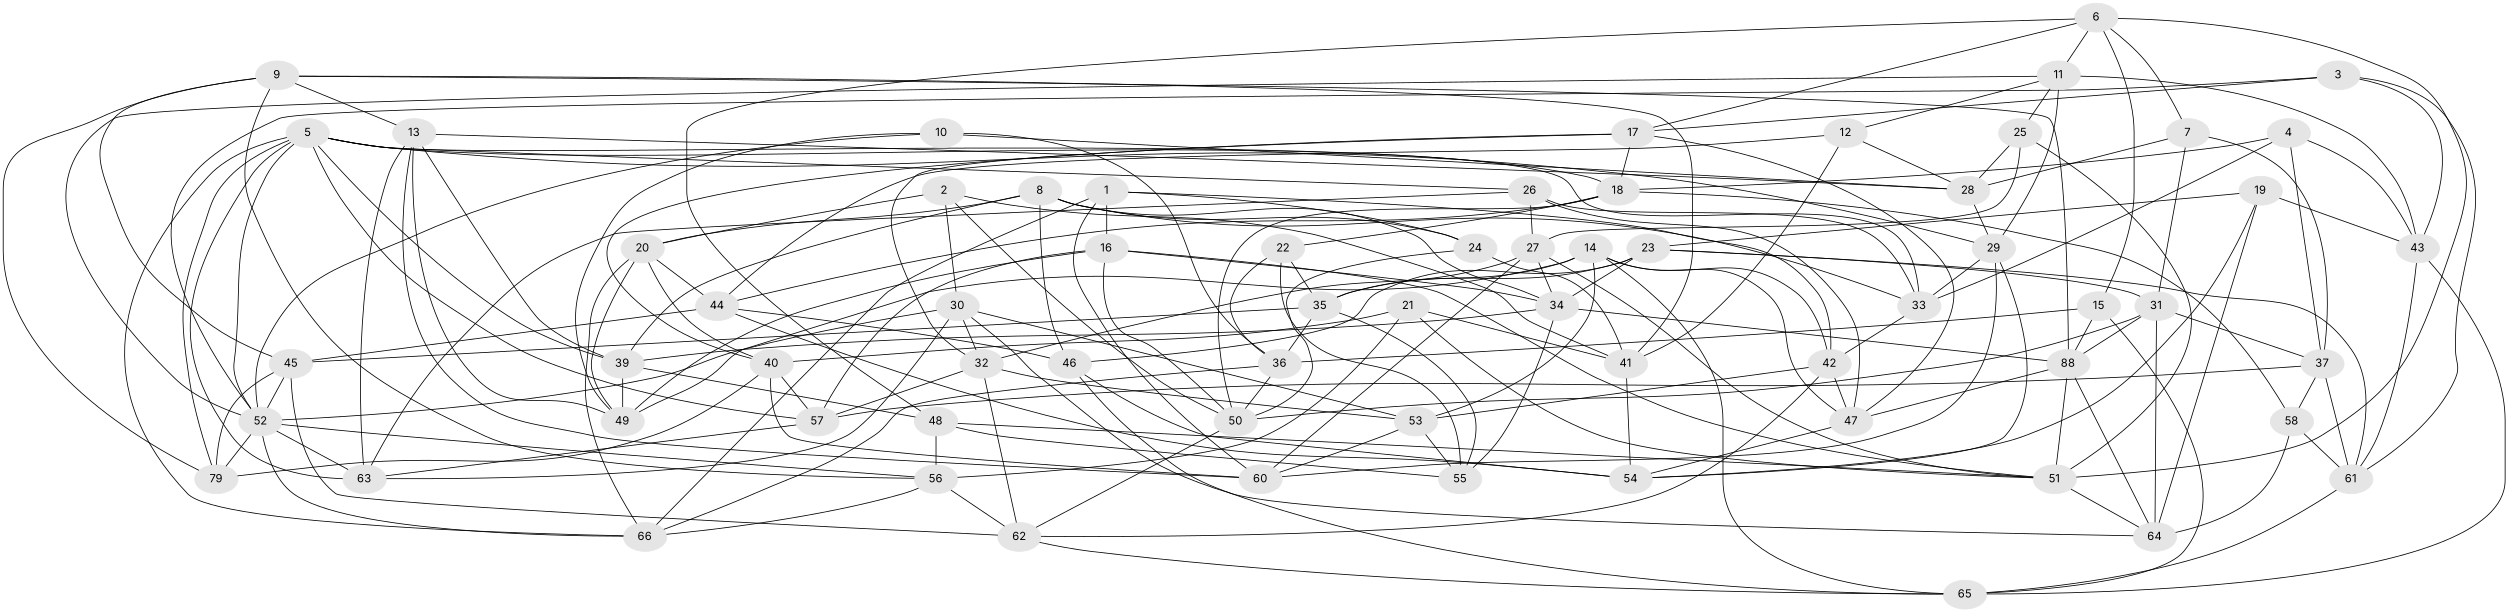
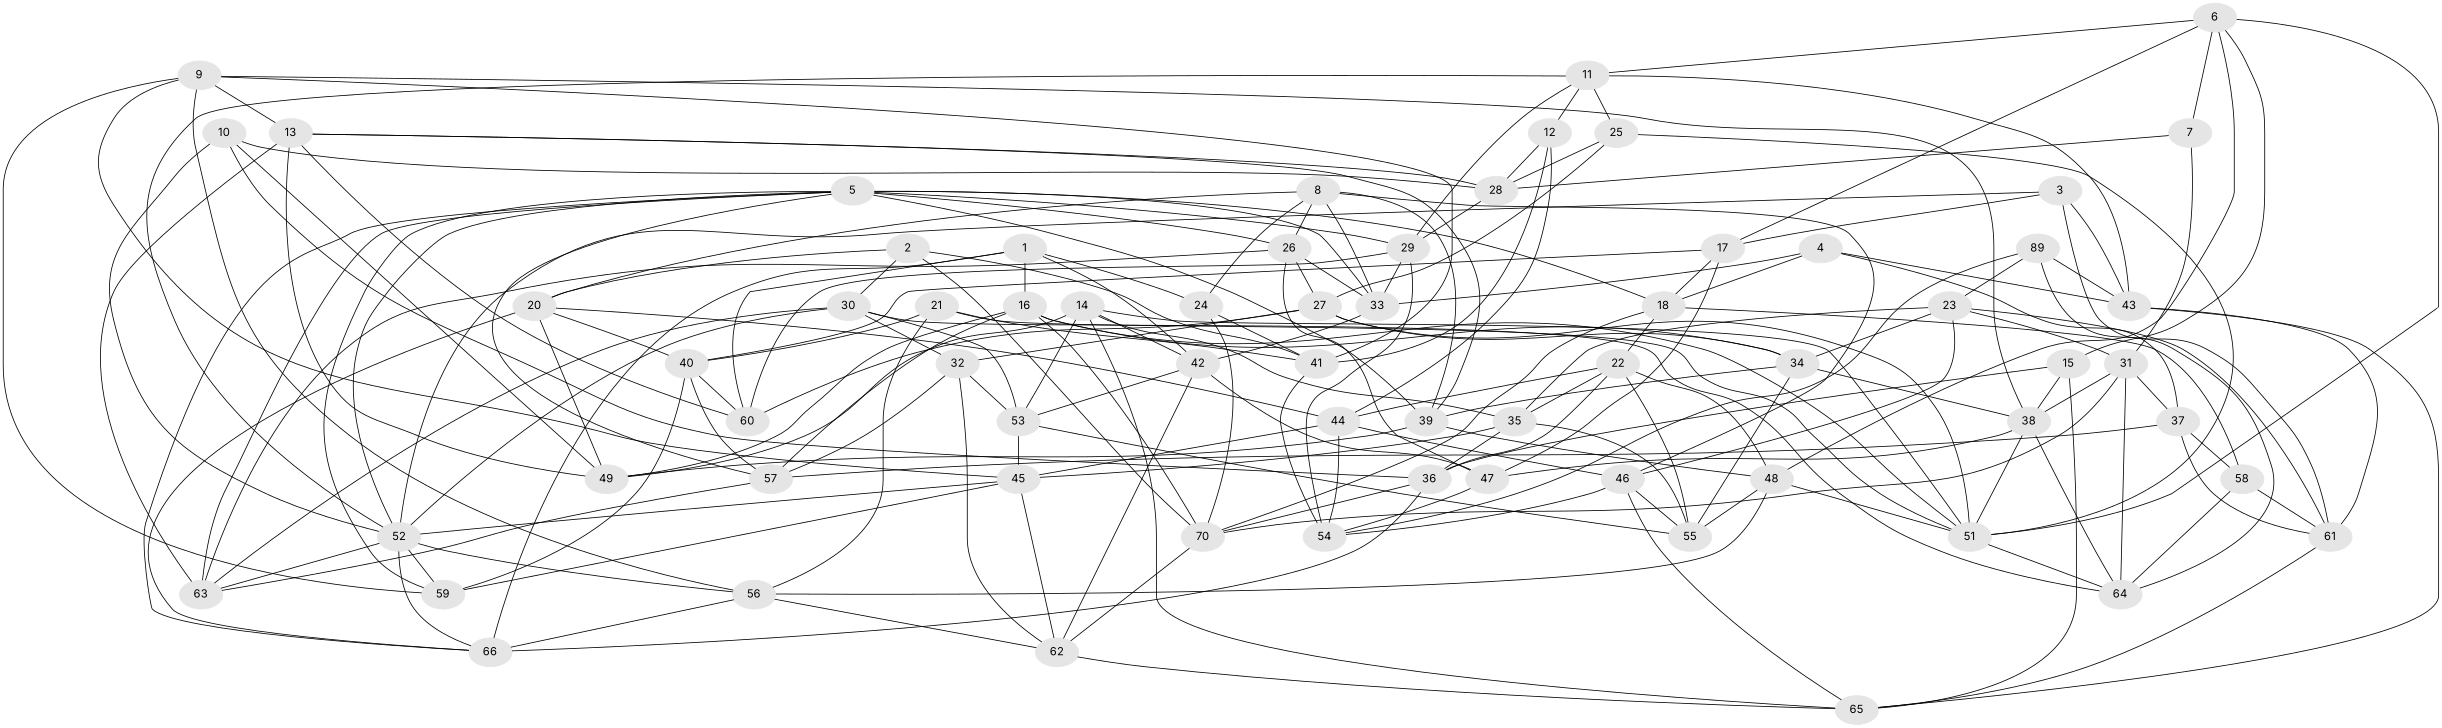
(1157, 150) -> none
(2261, 191) -> (2038, 248)
(1270, 209) -> (1303, 220)
(2315, 221) -> none
(1165, 225) -> (1478, 391)
(1756, 286) -> (1693, 332)
(2068, 364) -> (2029, 422)
none -> (1714, 401)
(1236, 422) -> (1203, 537)
(1339, 452) -> (1019, 450)
(216, 479) -> (443, 595)
none -> (1650, 503)
